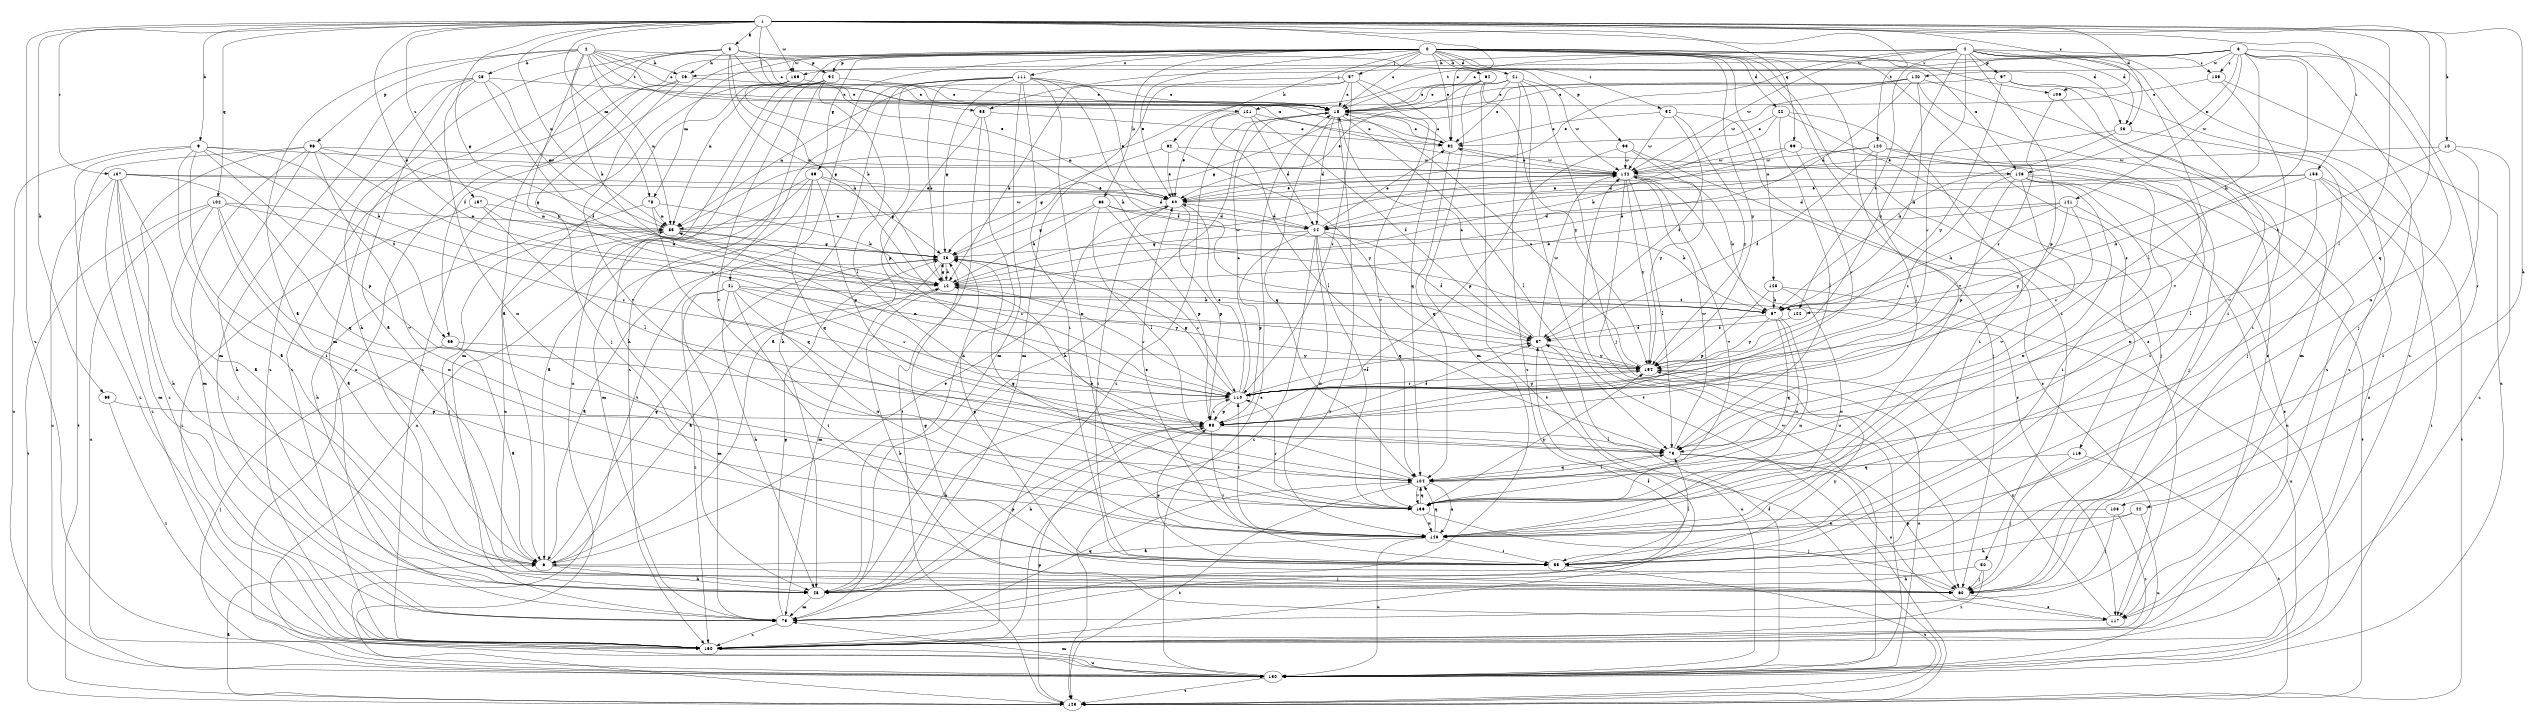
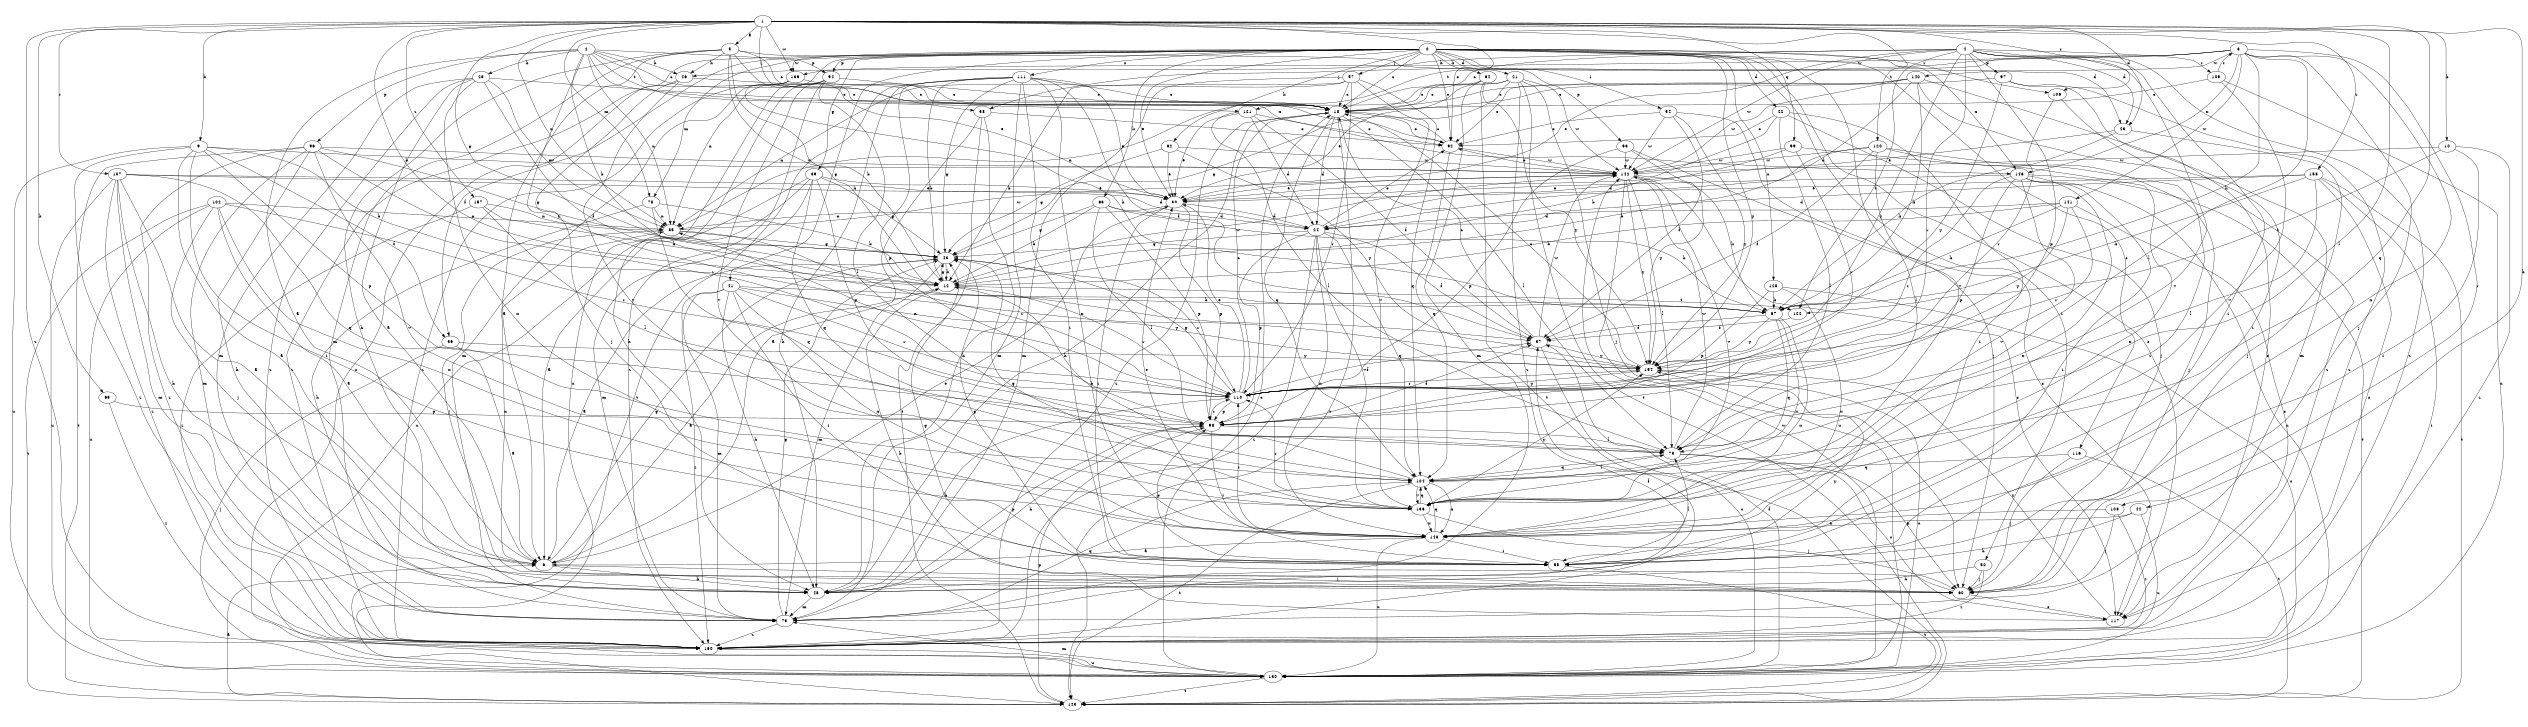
(330, 31) -> none
(2229, 62) -> (2222, 62)
